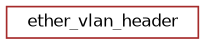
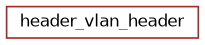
(102, 22) -> (102, 22)
